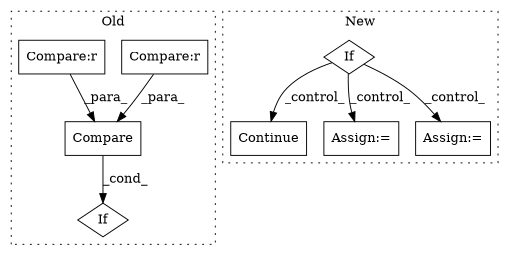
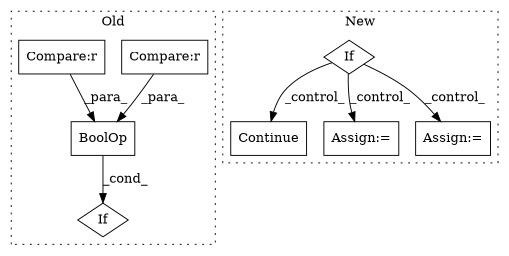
(103, 139) -> (103, 139)
